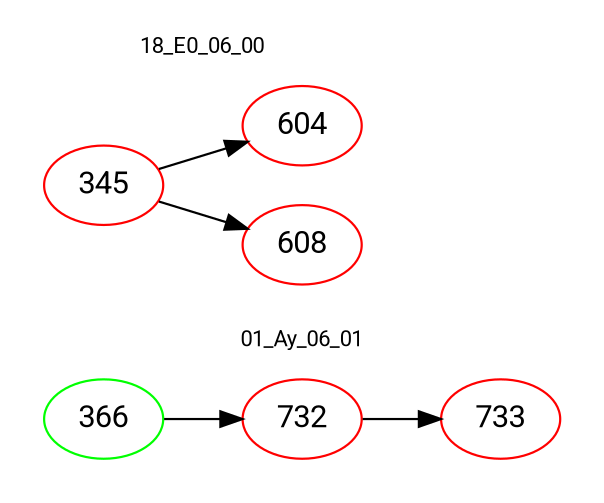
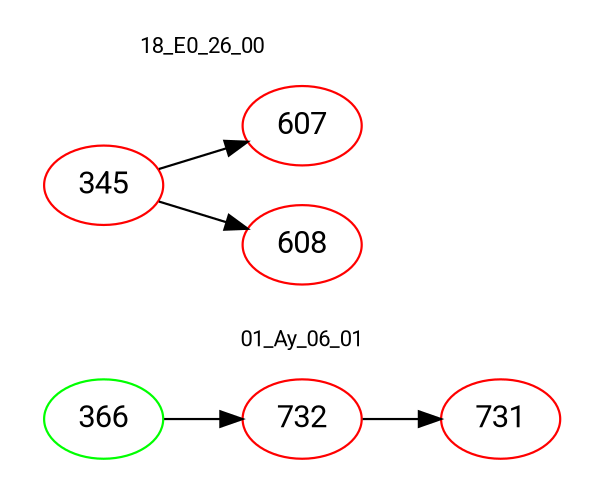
(203, 47) -> (203, 47)
(302, 126) -> (302, 126)
(501, 419) -> (501, 419)
